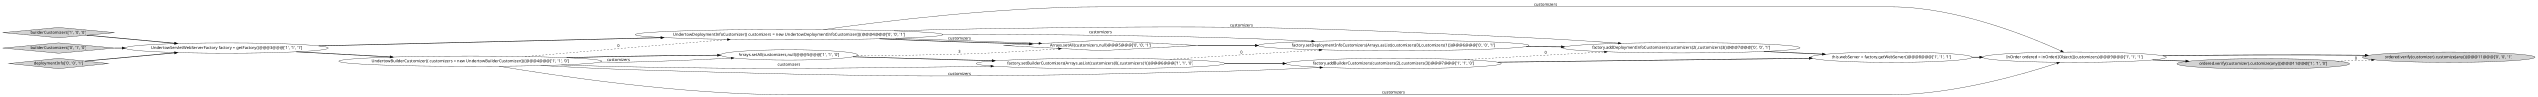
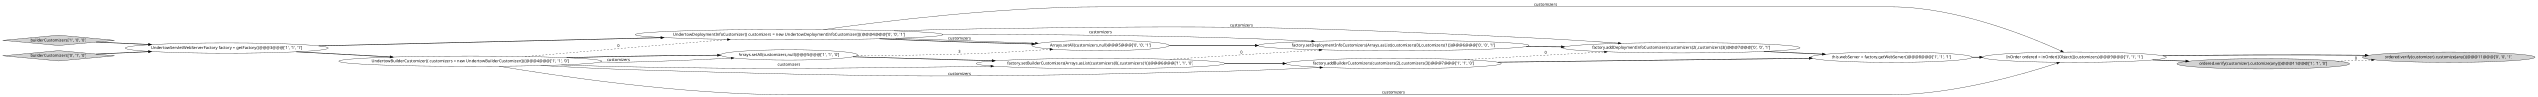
(1101, 45) -> (1101, 45)
(59, 64) -> none
